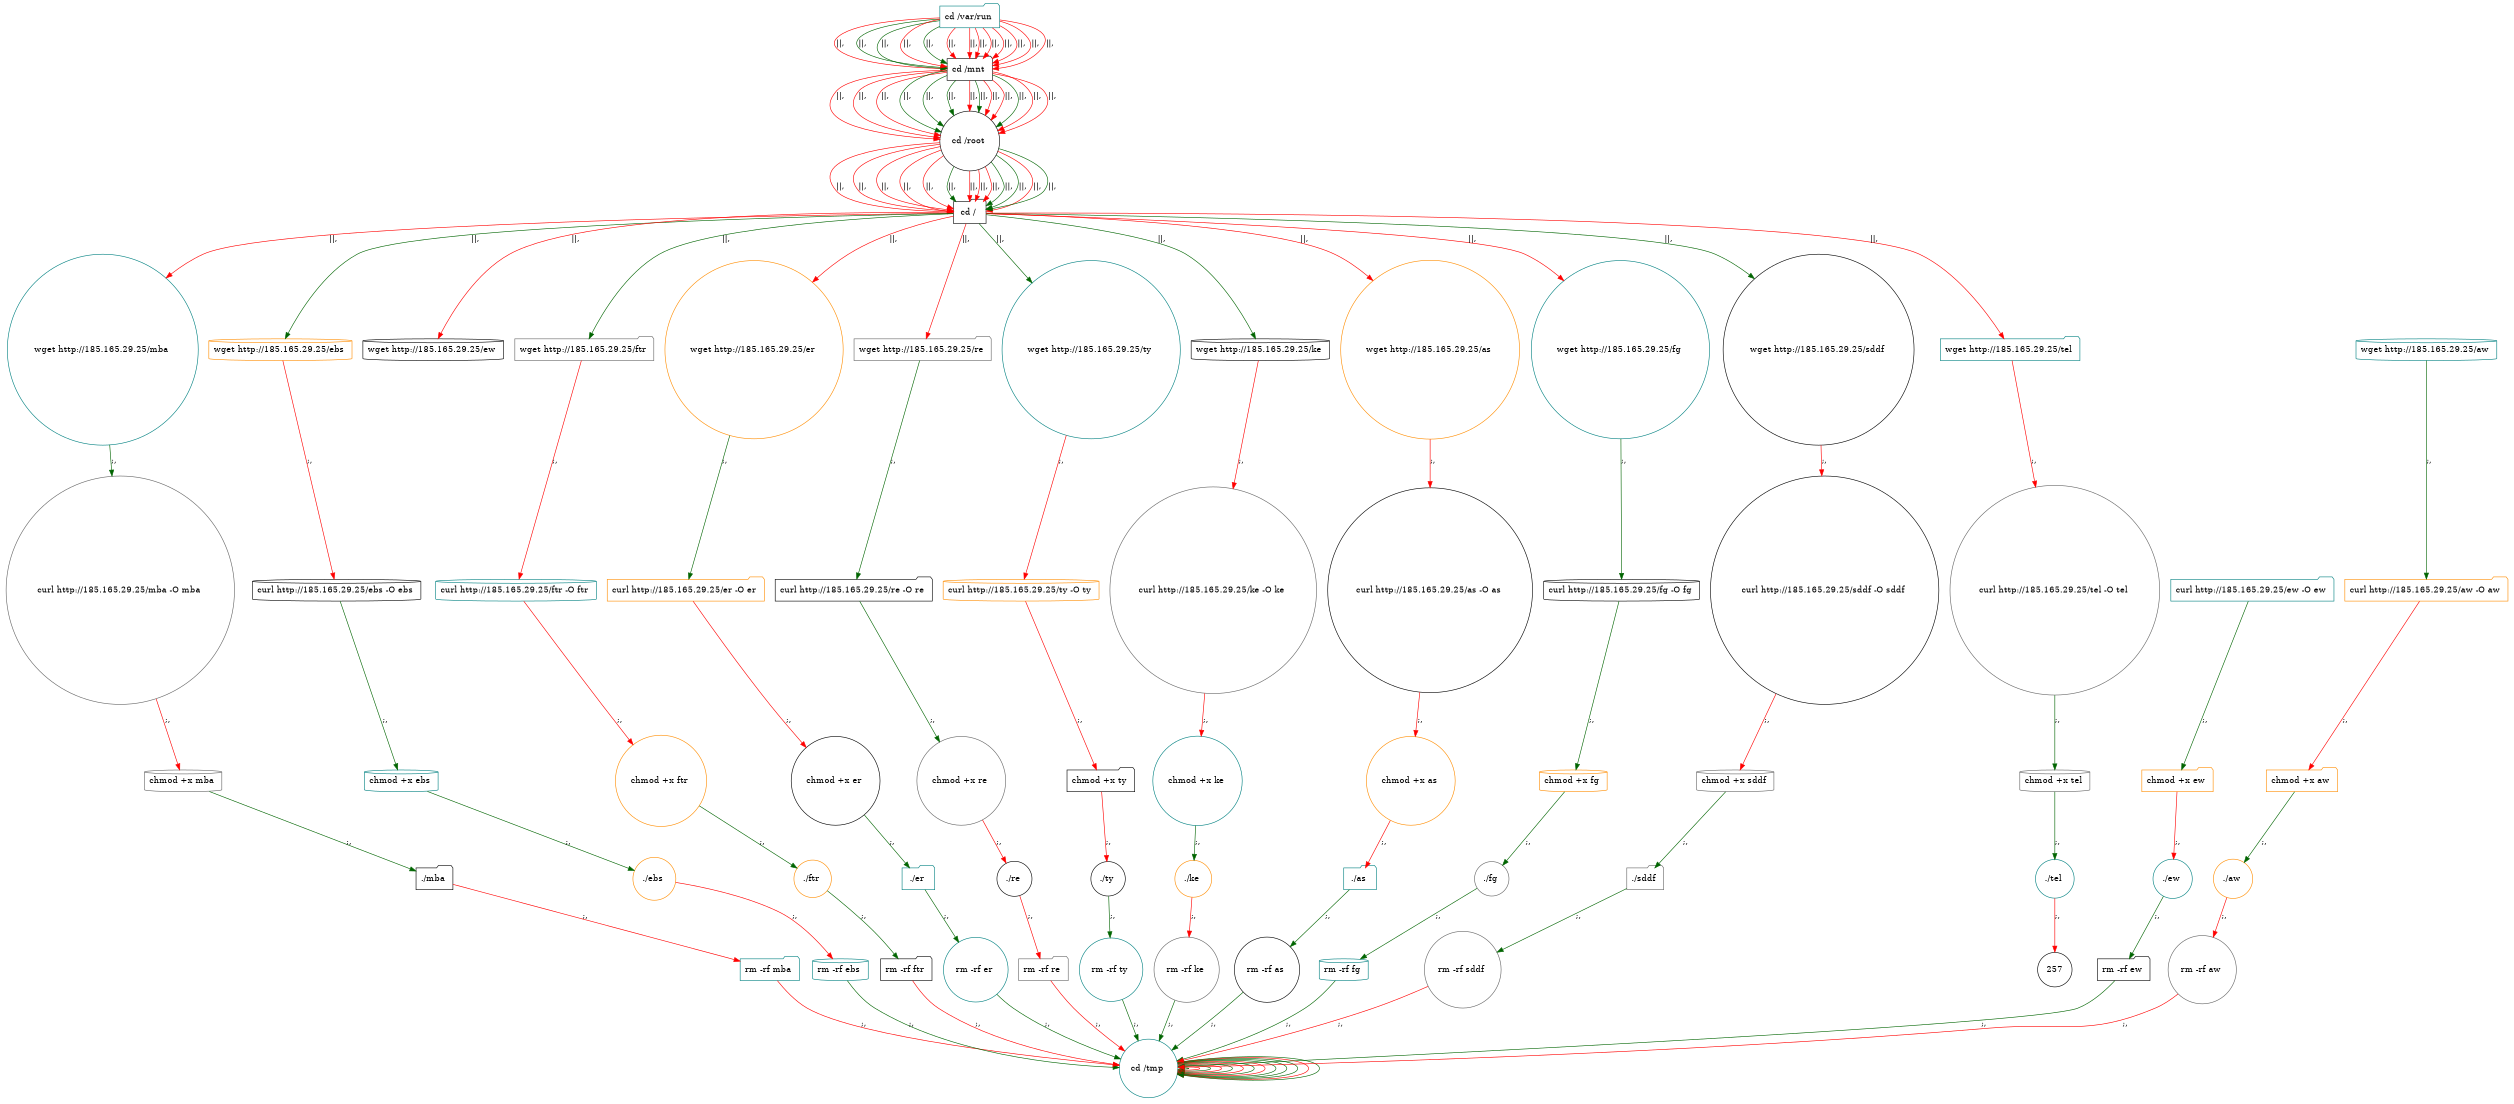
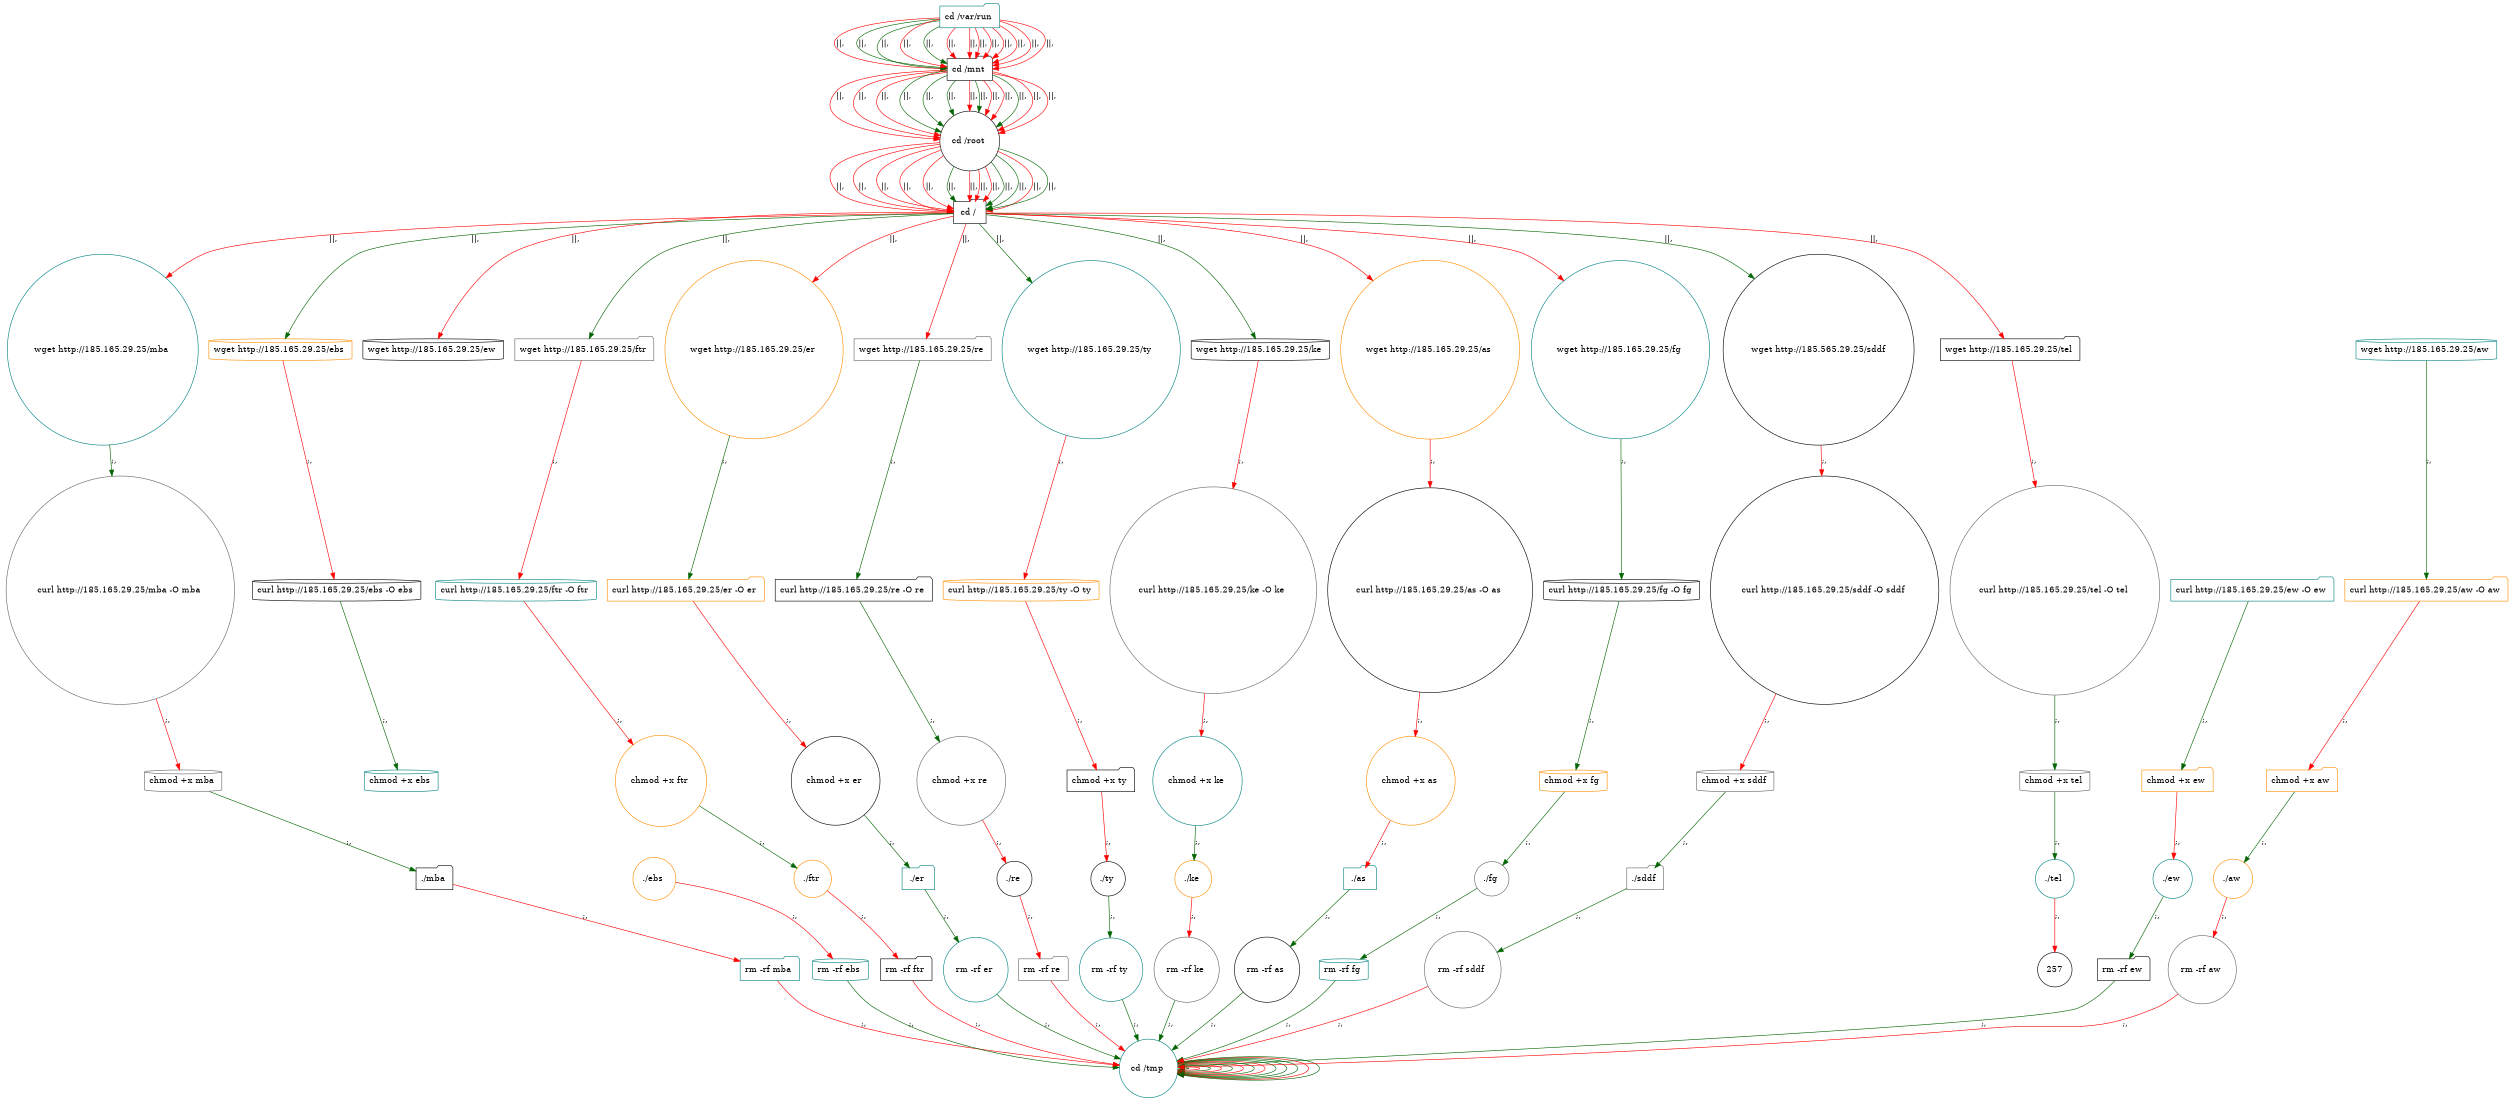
(1819, 350) -> (1819, 350)
(2010, 350) -> (2010, 350)
(528, 830) -> none
(863, 921) -> (863, 921)
